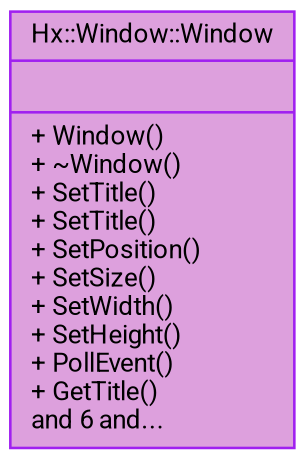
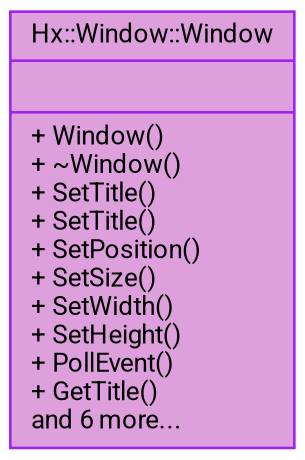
(98, 421) -> (107, 421)
